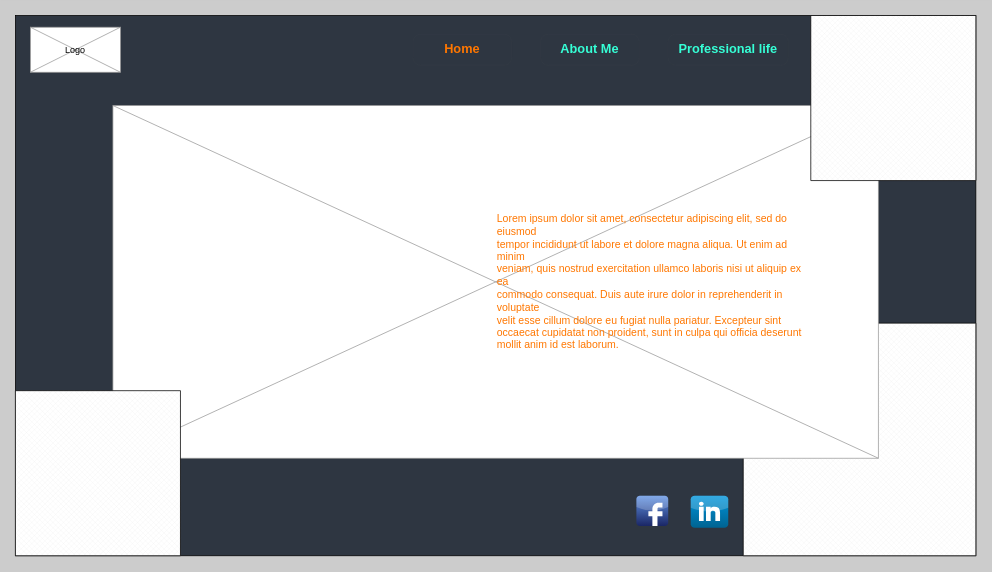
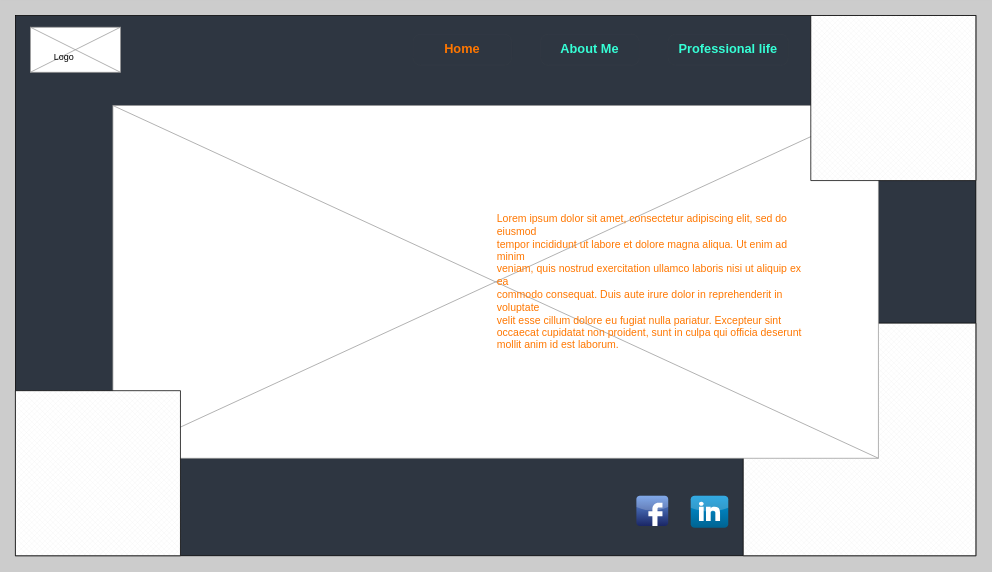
(75, 50) -> (64, 57)
